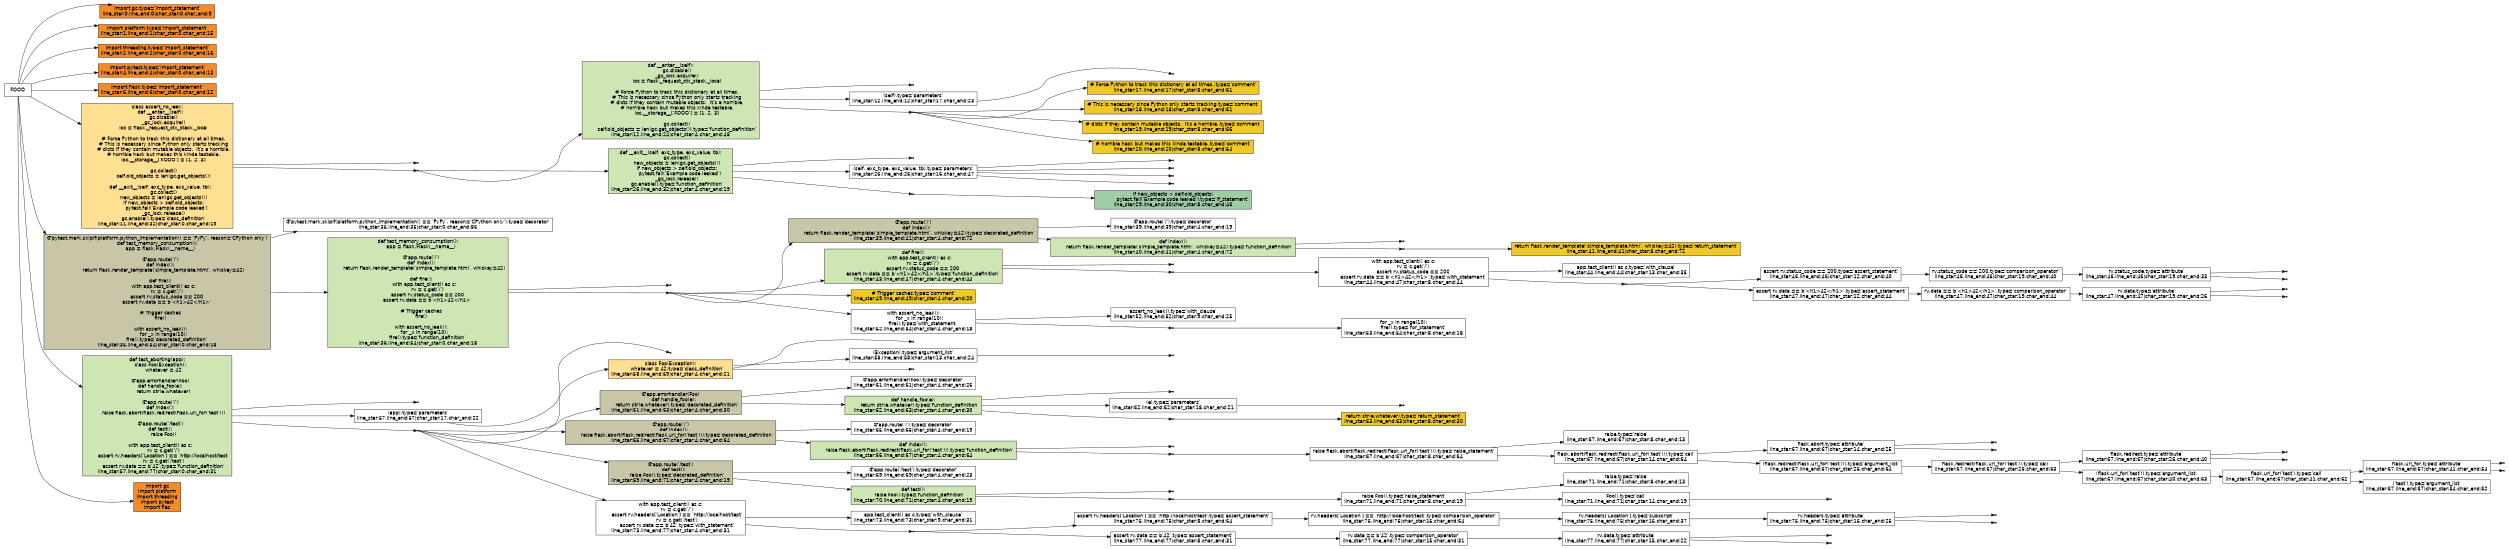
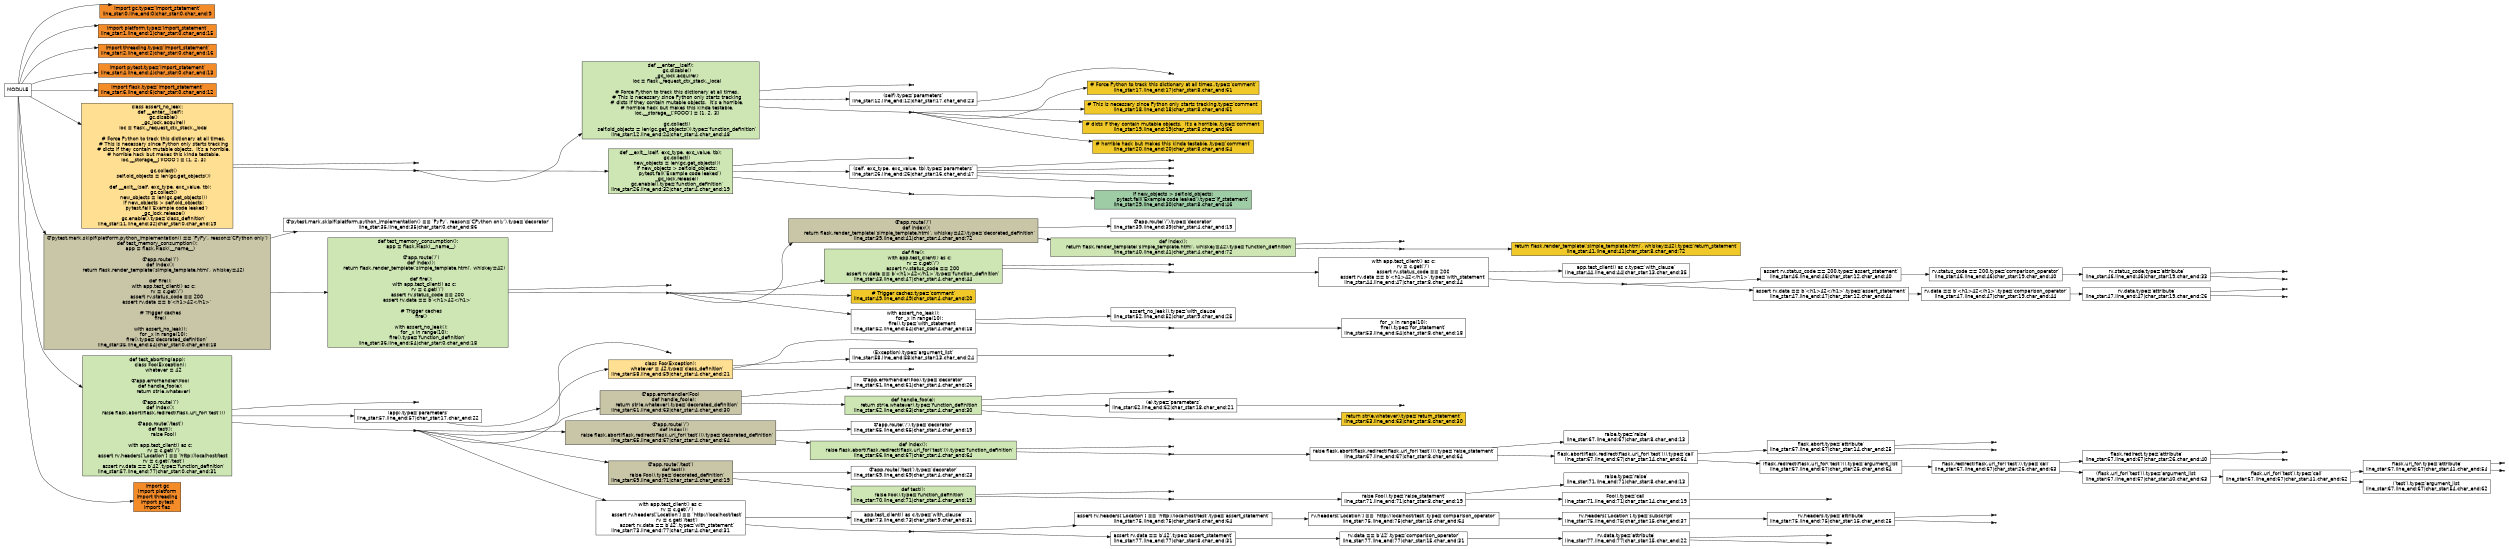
(18, 90) -> (18, 90)
